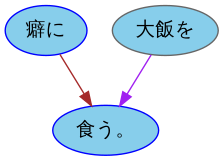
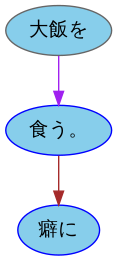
(72, 74) -> (59, 173)
